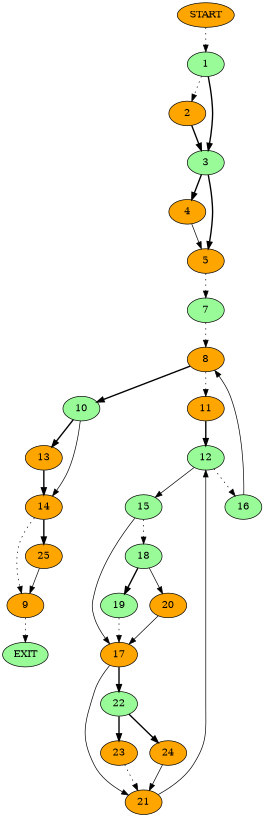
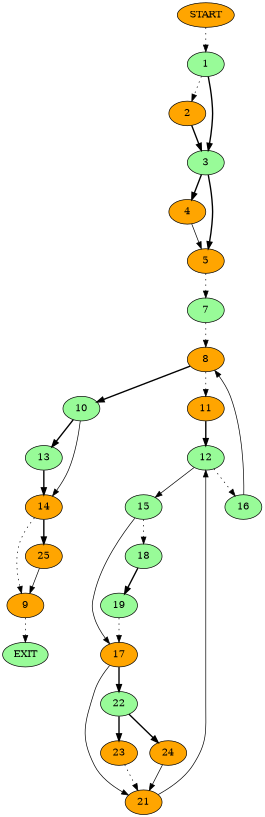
(44, 458) -> (44, 458)
(168, 605) -> none
